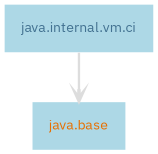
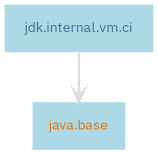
(79, 28) -> (79, 28)
